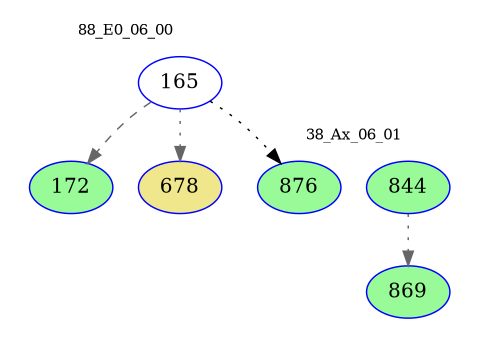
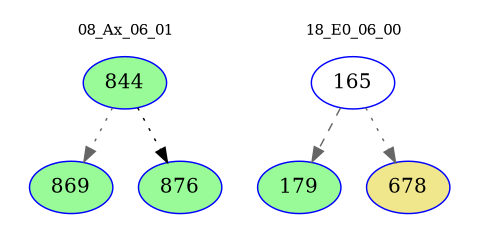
(126, 31) -> (354, 31)
(255, 136) -> (149, 129)
(354, 136) -> (126, 31)
(71, 187) -> (299, 187)
